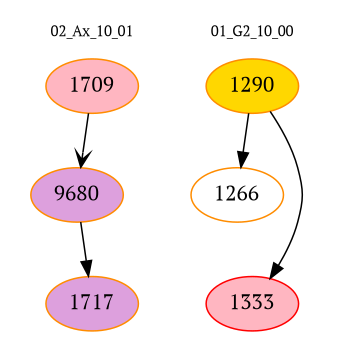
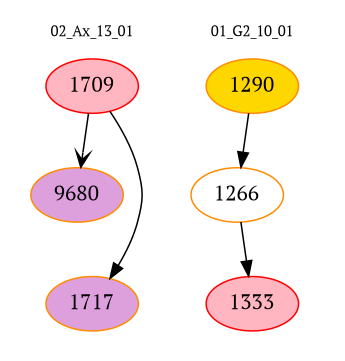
(92, 32) -> (92, 32)
(252, 32) -> (252, 32)
(92, 86) -> (92, 86)
(302, 187) -> (244, 241)
(83, 241) -> (142, 187)
